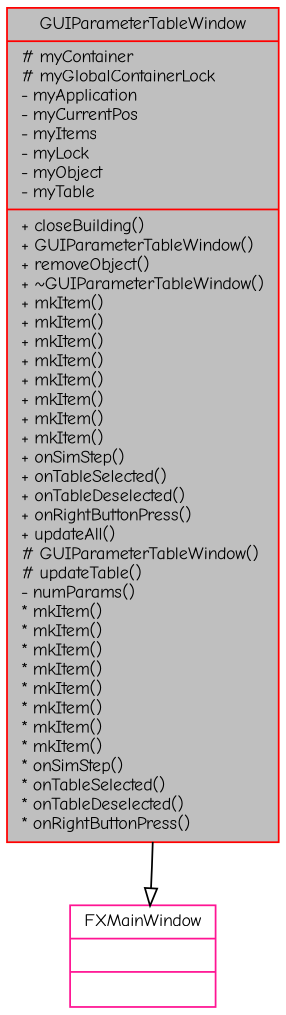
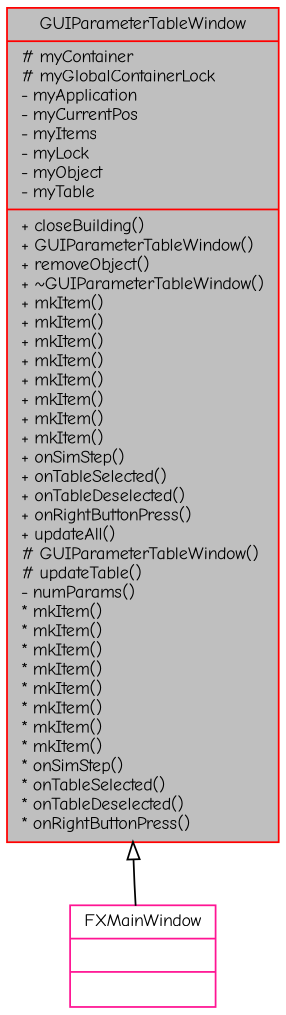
(152, 865) -> (134, 883)
